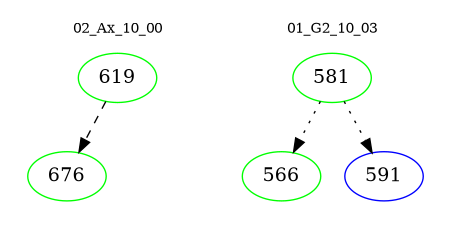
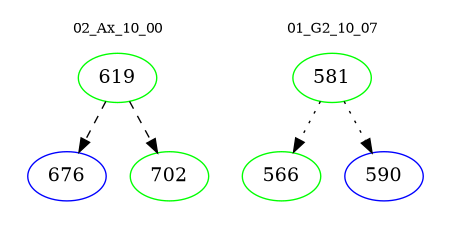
(333, 29) -> (333, 29)
(67, 176) -> (67, 176)
none -> (169, 176)
(384, 176) -> (384, 176)
